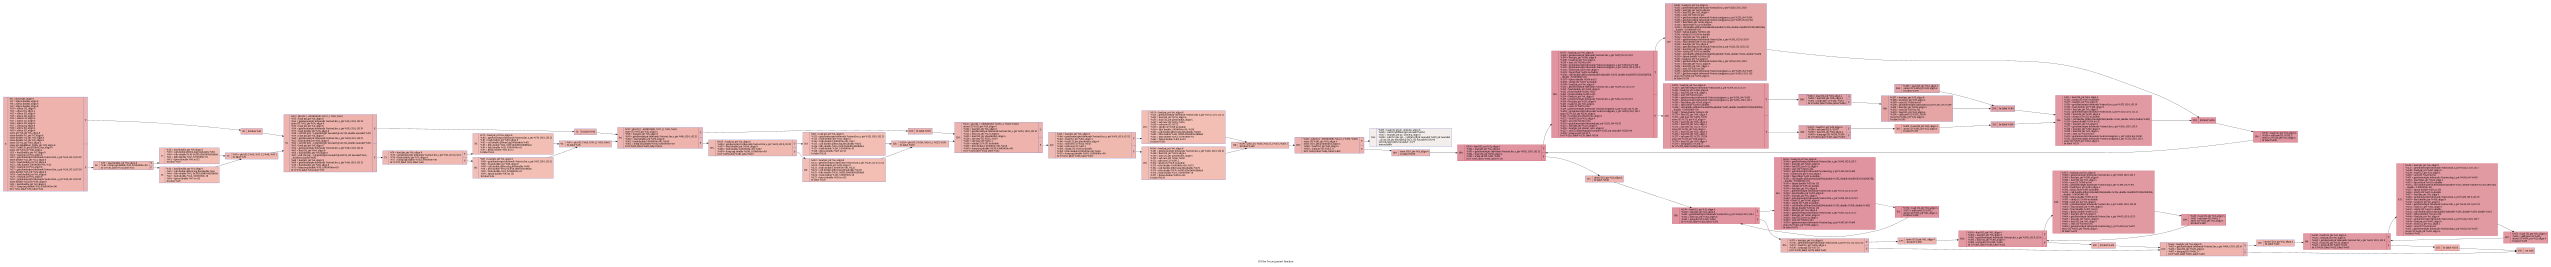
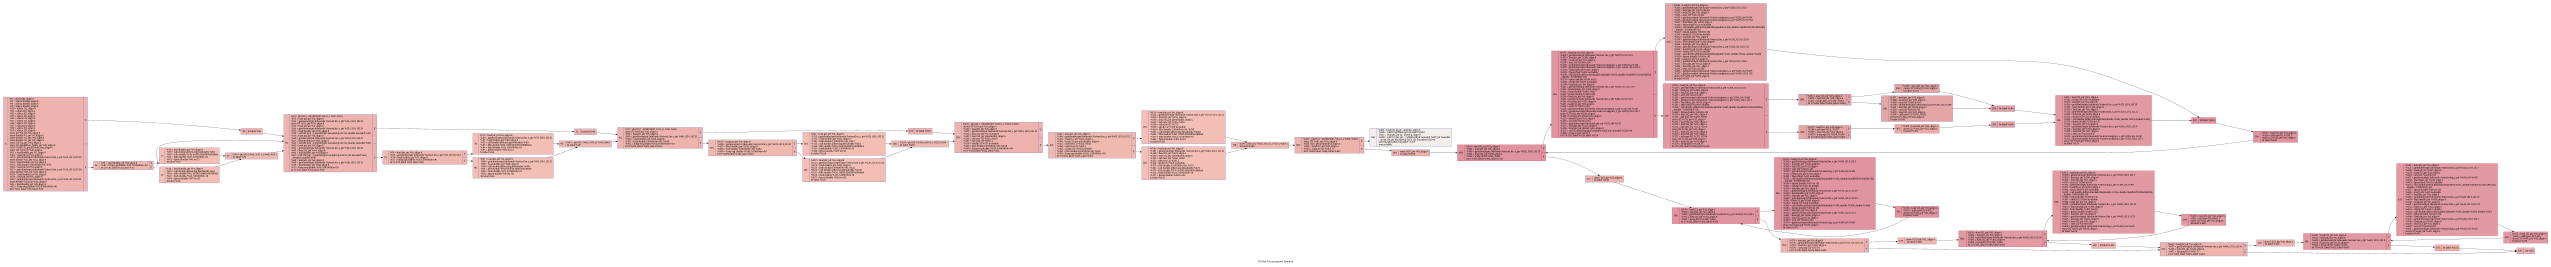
none -> (1872, 95)
(156, 168) -> (208, 140)
